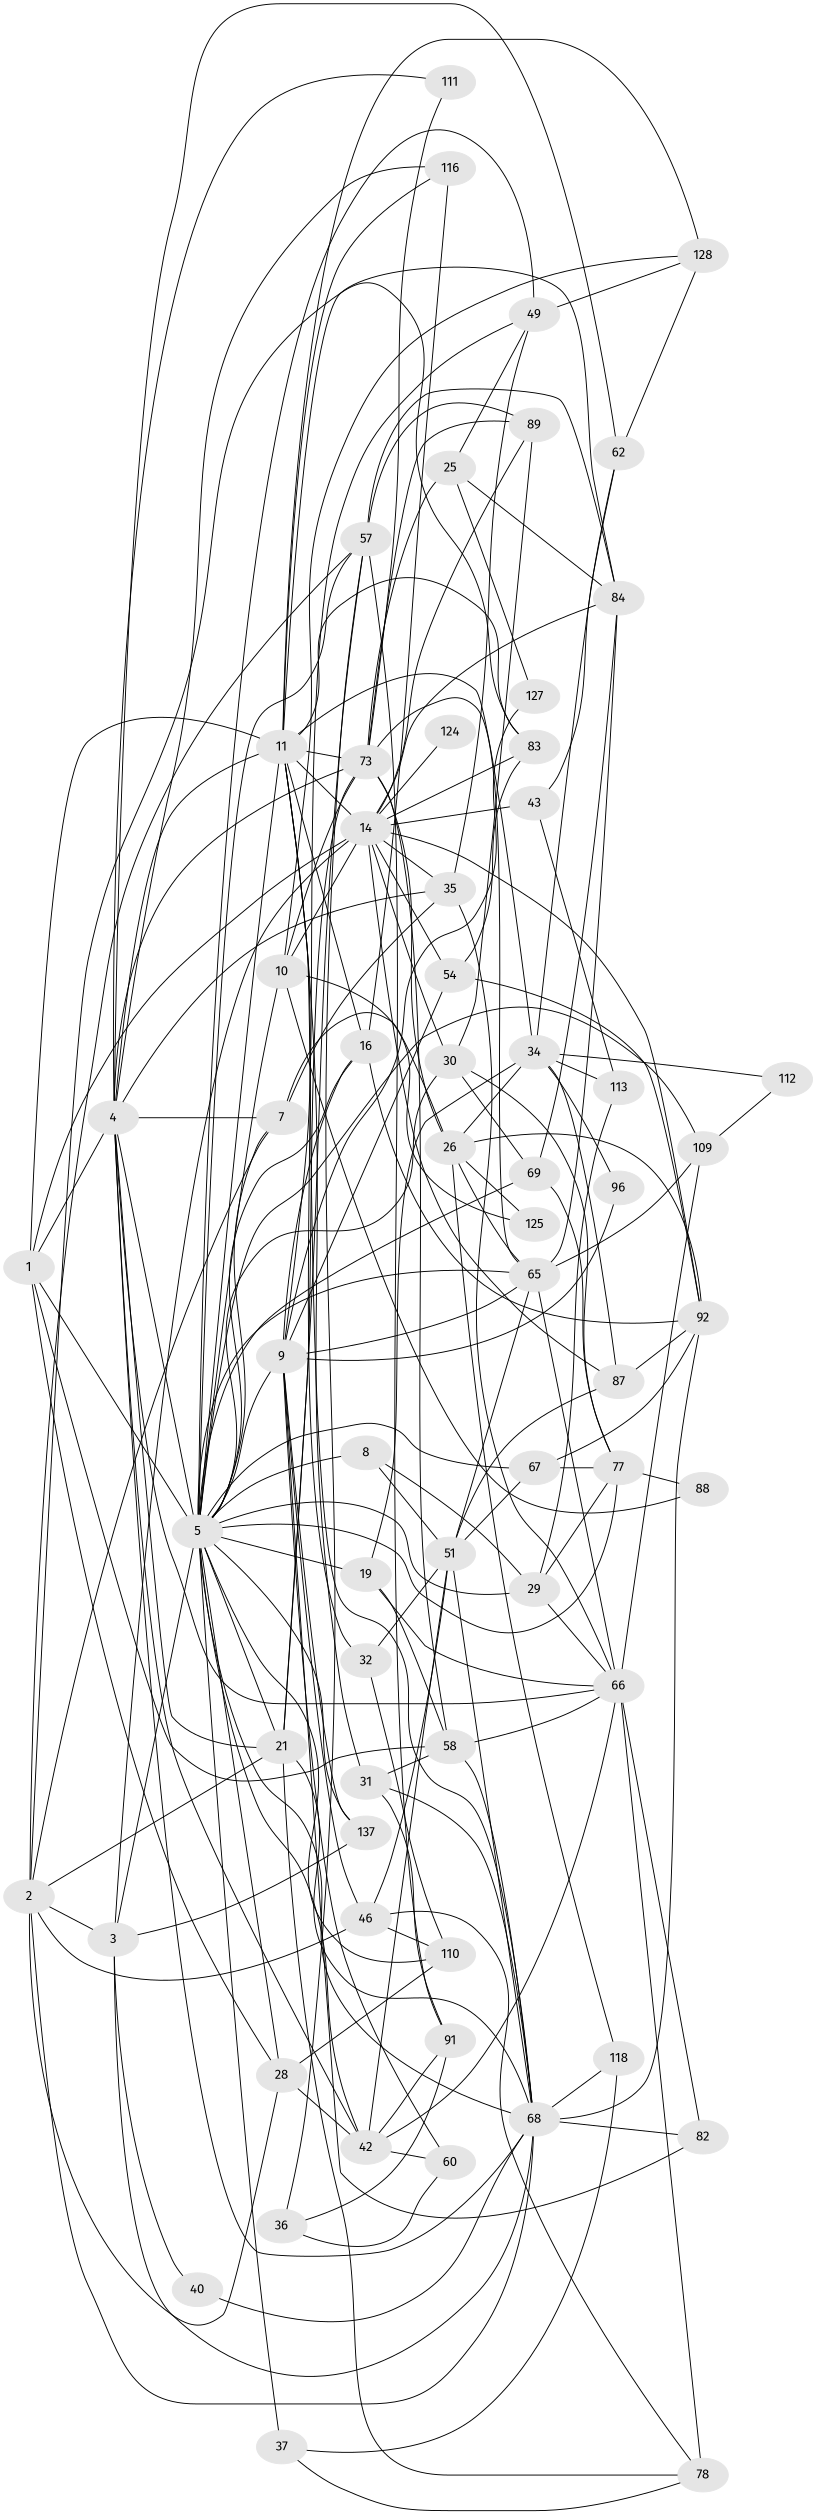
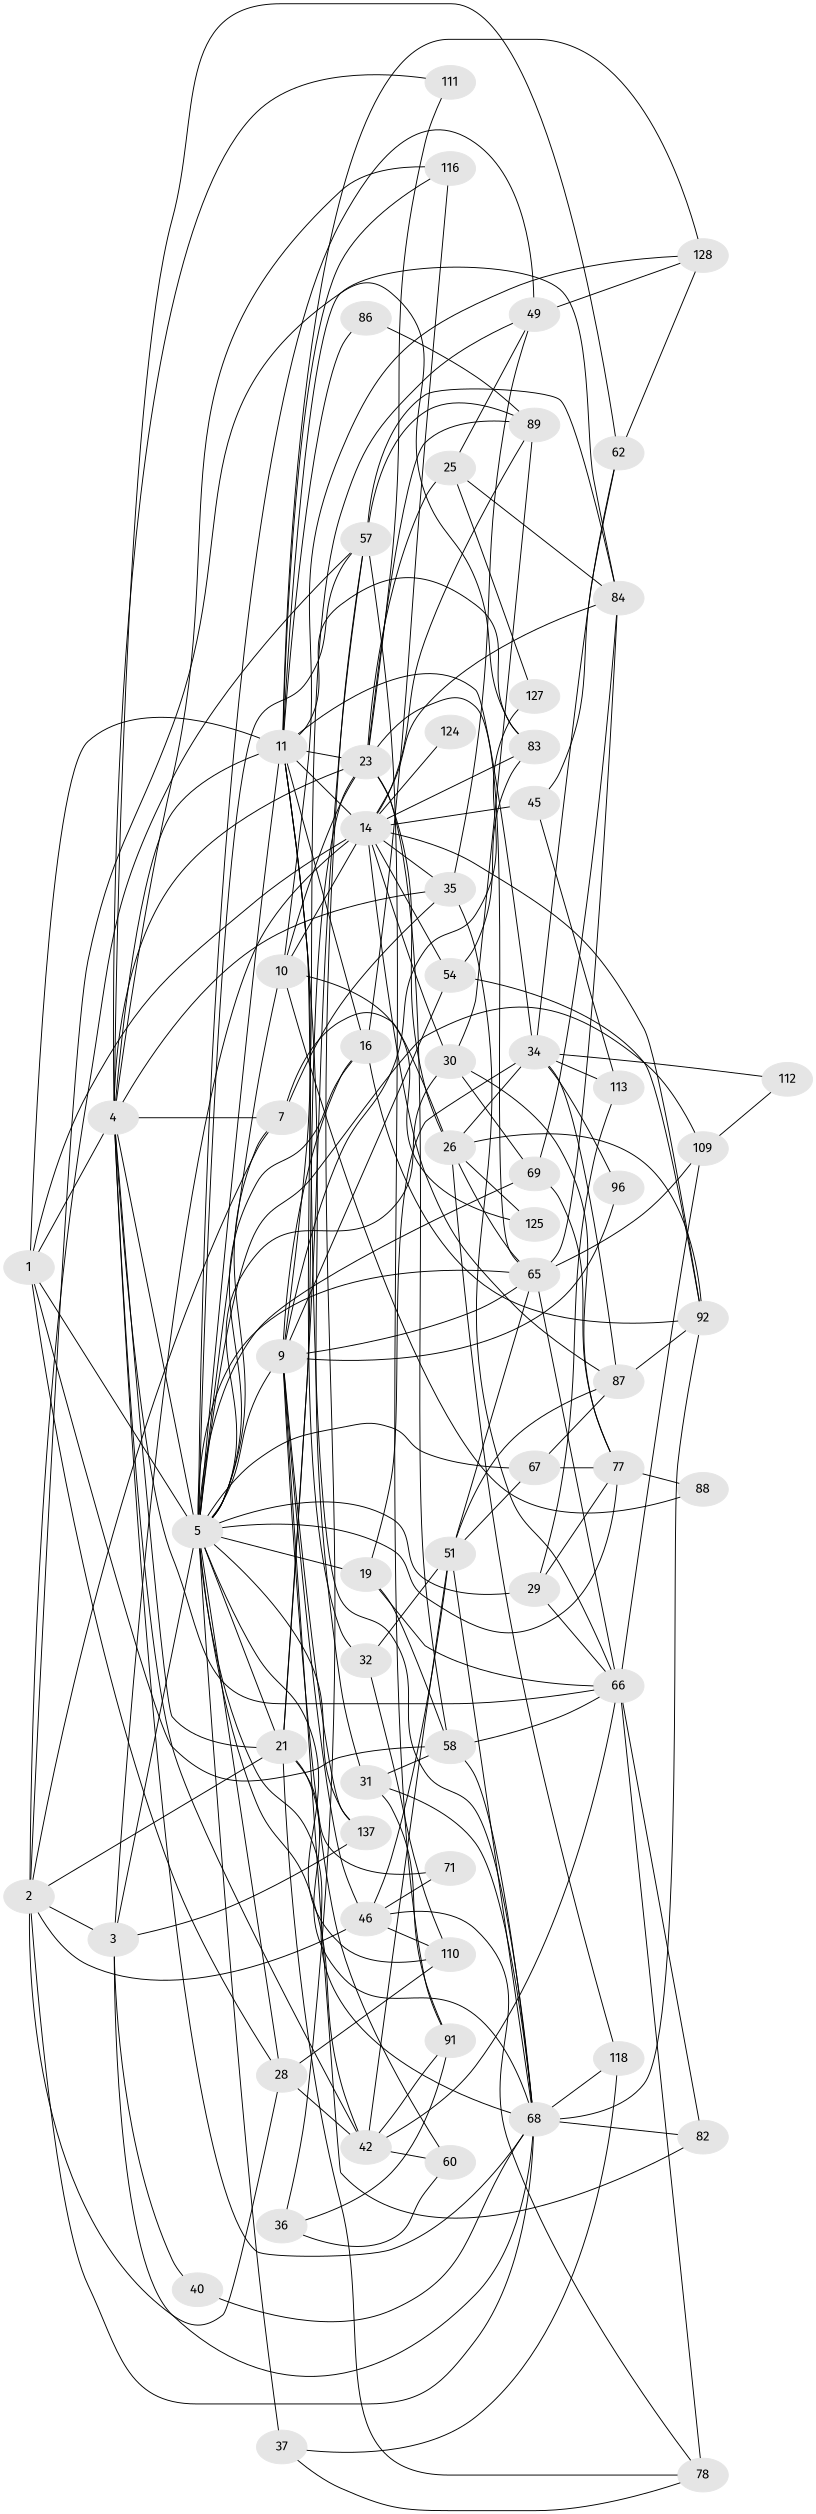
none -> (366, 318)
(366, 762) -> (366, 762)
(535, 803) -> (535, 803)
(639, 1411) -> (577, 1425)
(366, 1453) -> none
none -> (450, 1868)
